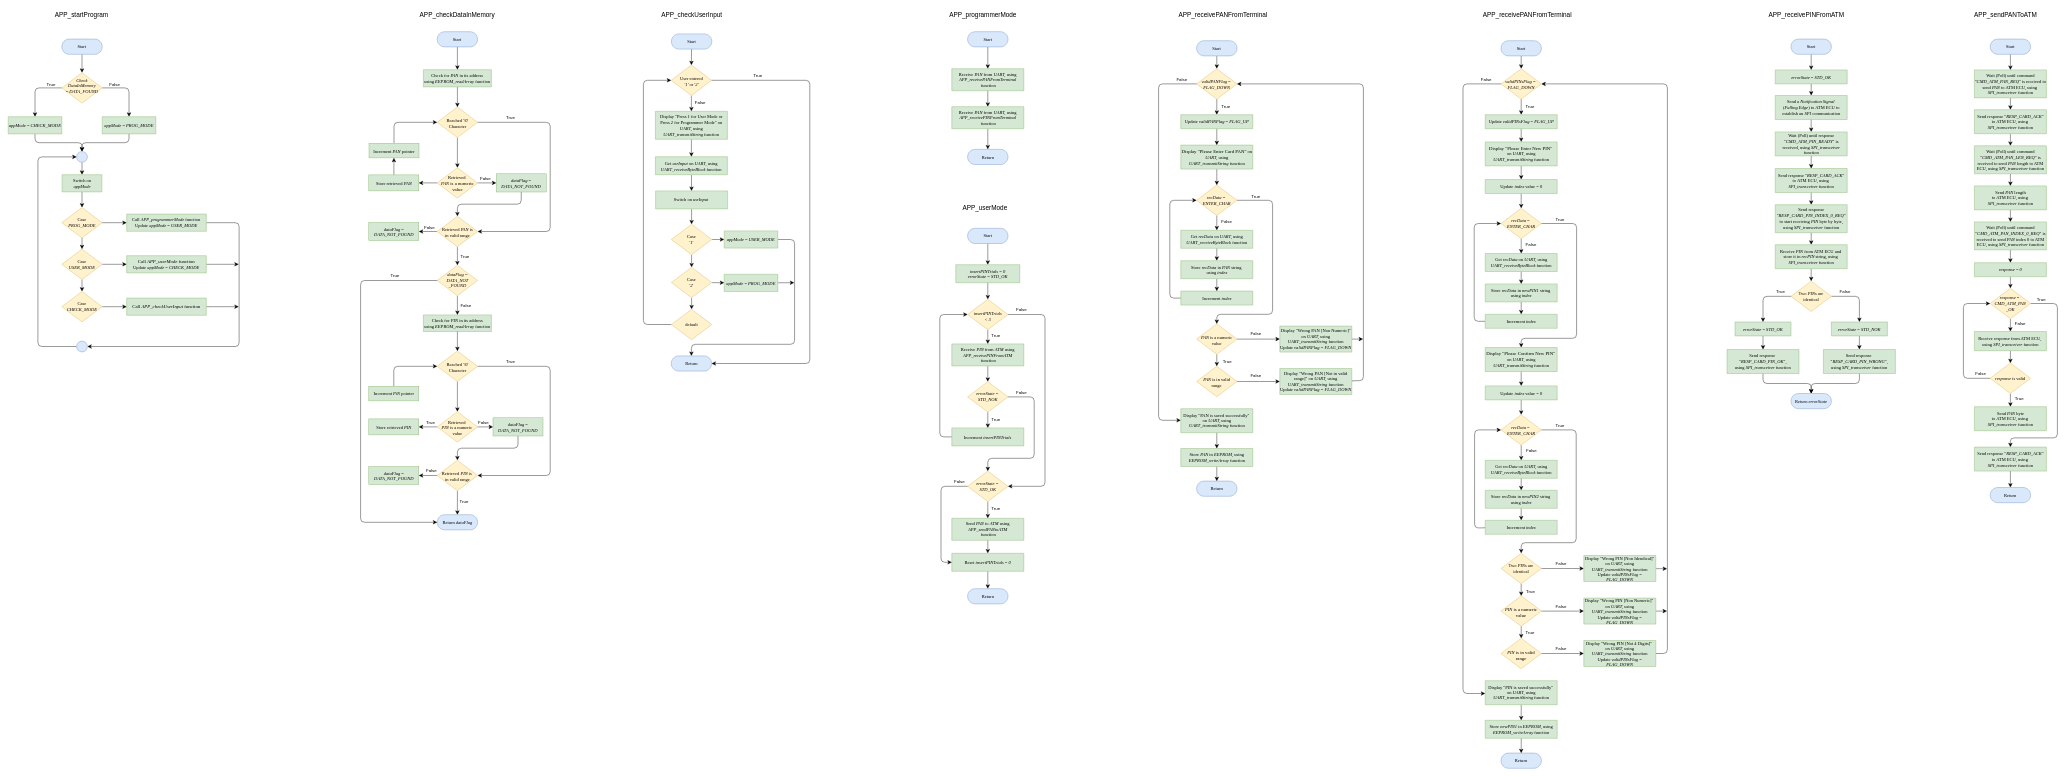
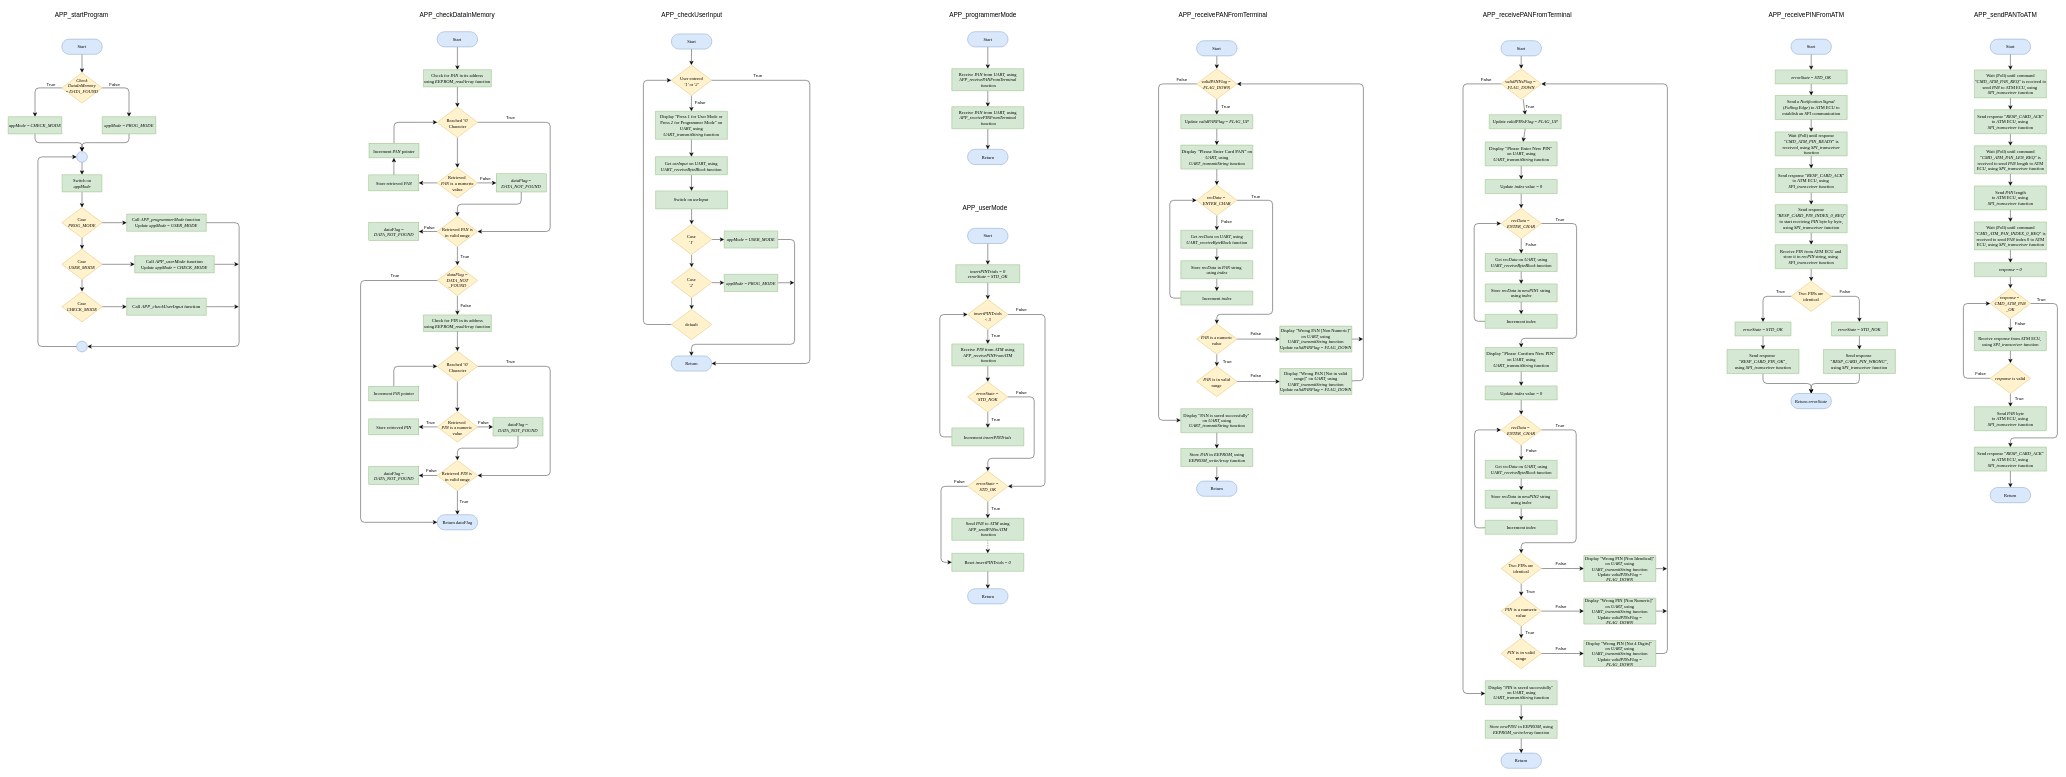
(1521, 122) -> (1525, 122)
(167, 264) -> (175, 264)
(988, 543) -> (988, 543)
